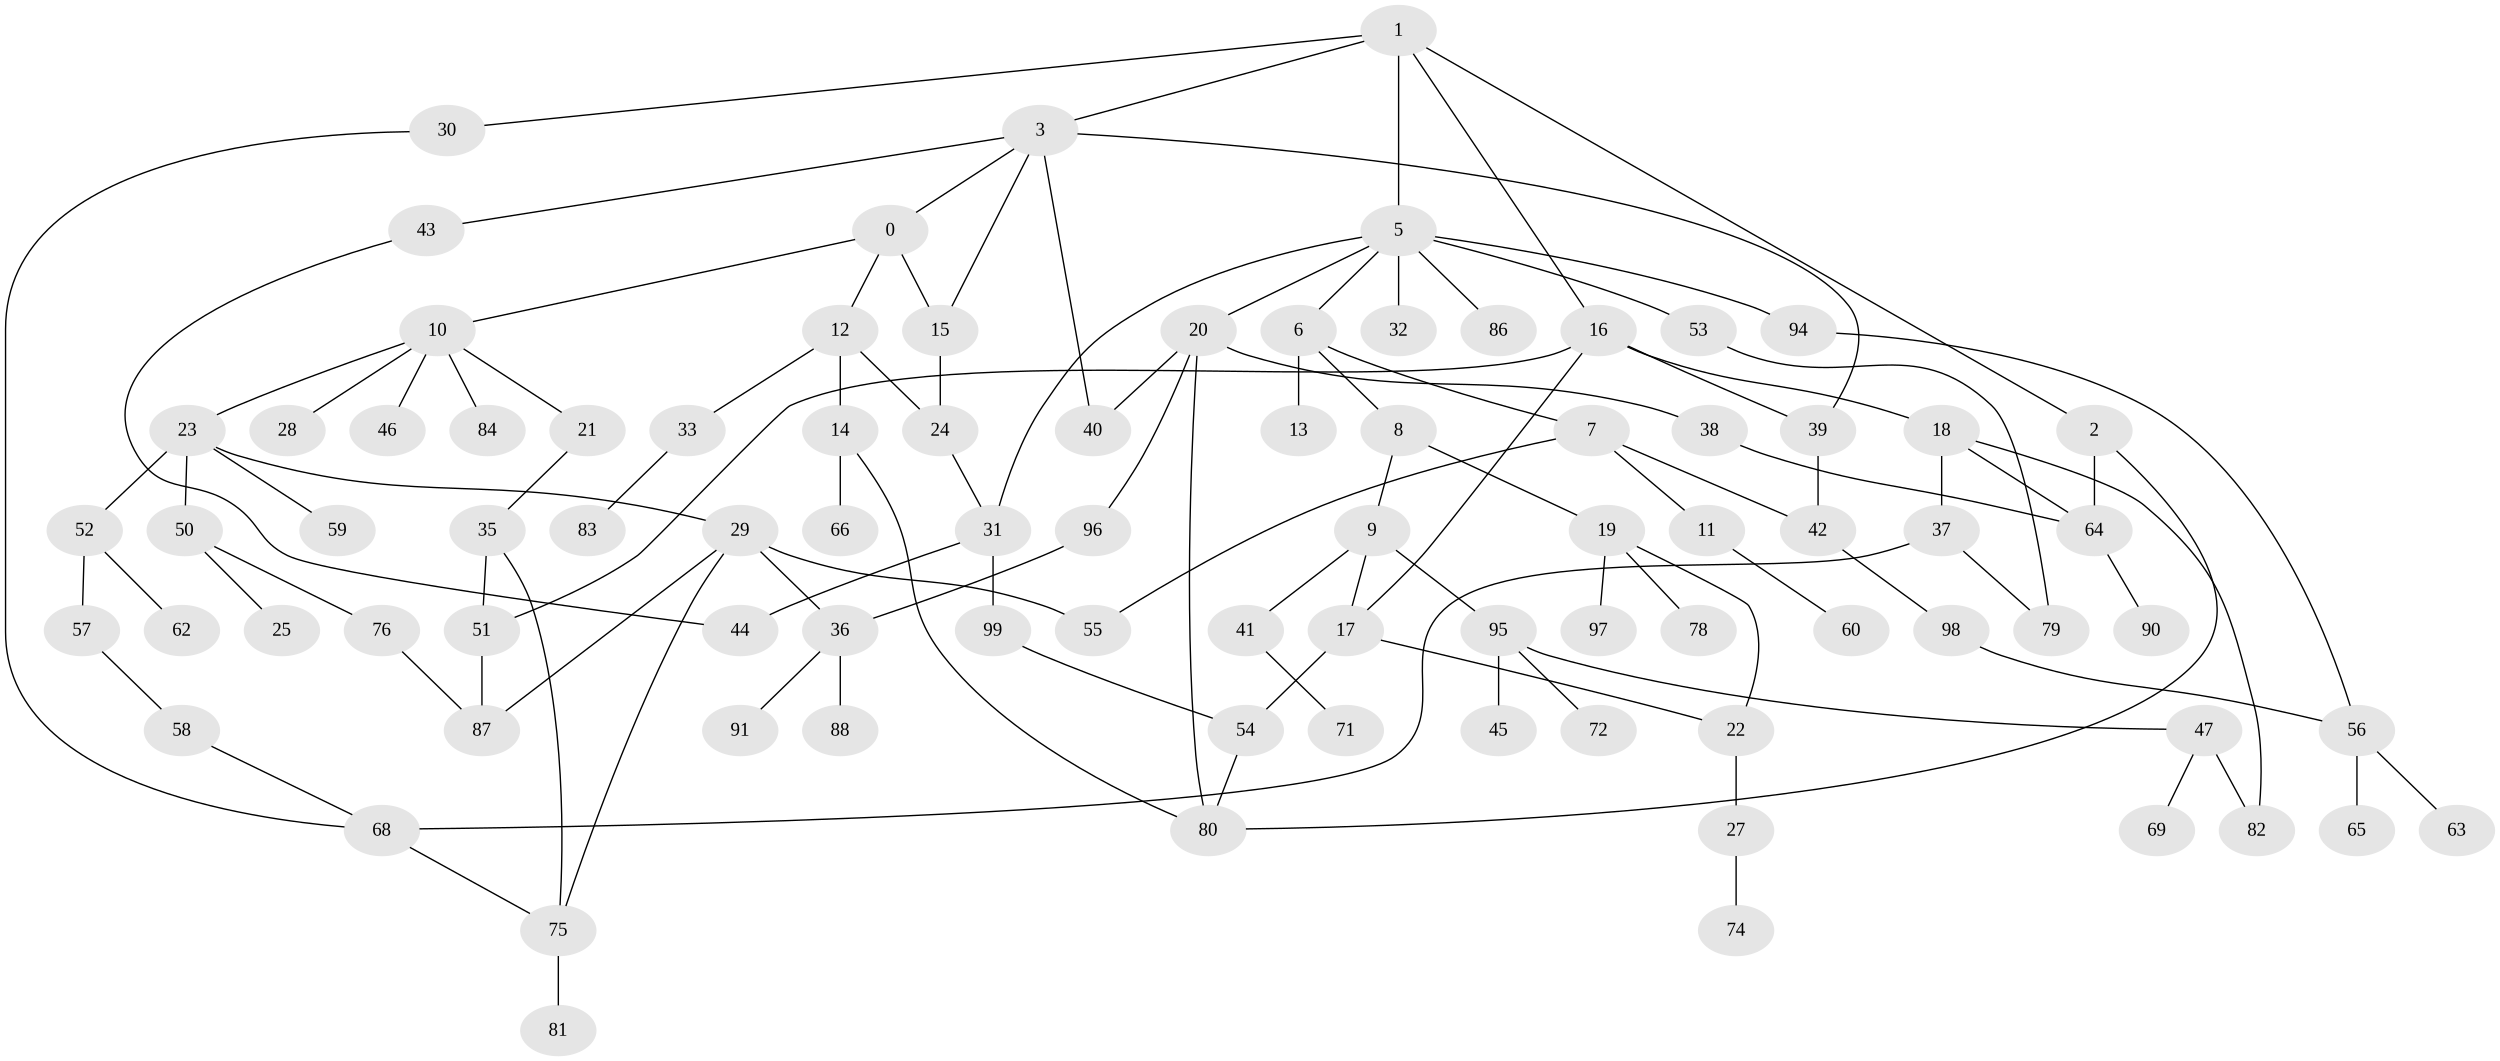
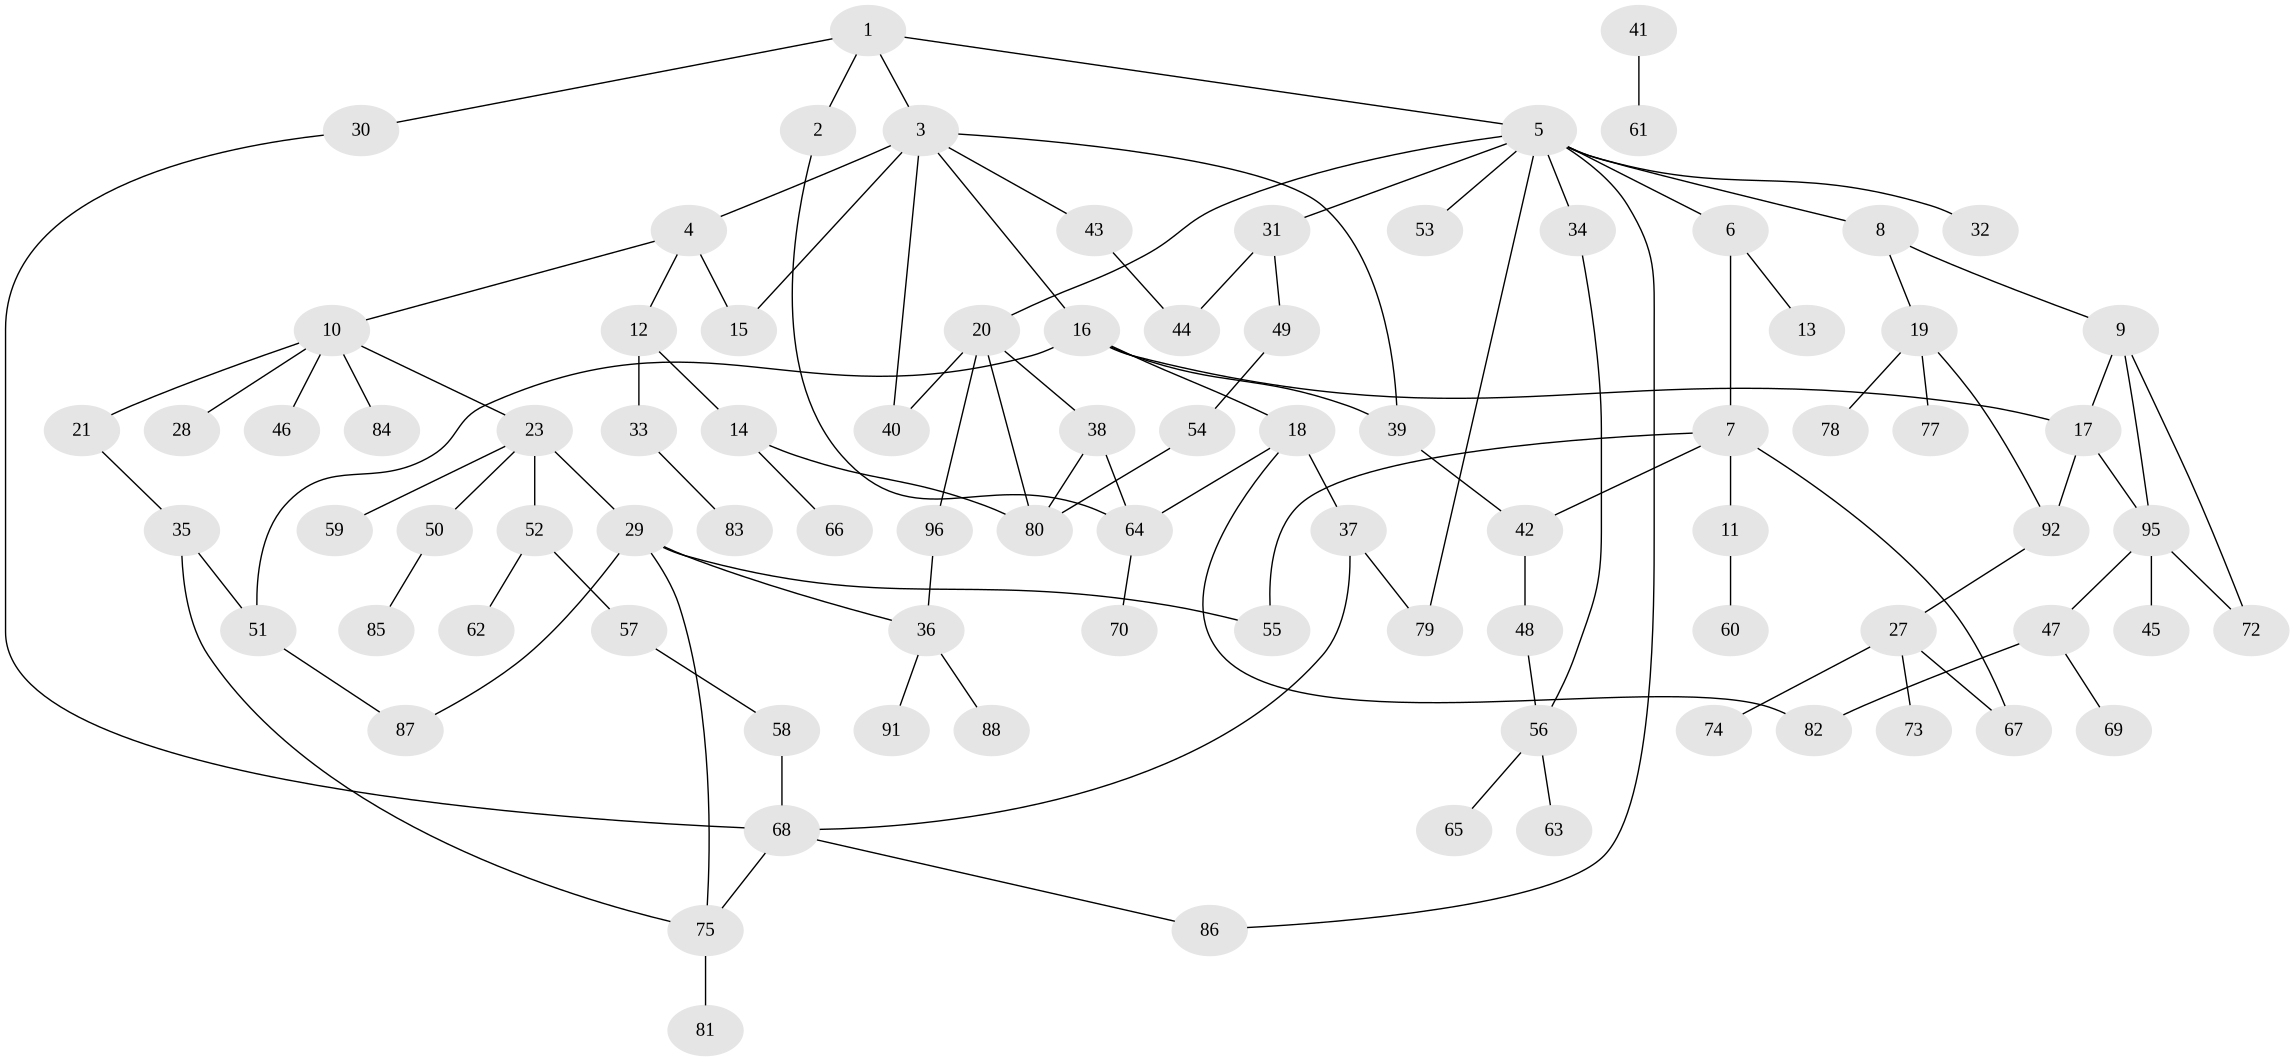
(1490, 168) -> (1001, 231)
(890, 231) -> (689, 231)
(1799, 331) -> (1578, 231)
(1964, 385) -> (1482, 381)
(1356, 388) -> (1706, 187)
(940, 431) -> none
(1309, 581) -> (2190, 479)
(282, 631) -> (376, 631)
(382, 631) -> none
(993, 631) -> (1282, 331)
(1599, 631) -> (1931, 431)
(1951, 631) -> (1525, 631)
(2151, 631) -> (1119, 631)
(1302, 675) -> (2117, 481)
(1346, 731) -> (1639, 131)
(1736, 731) -> (2051, 531)
none -> (1914, 731)
none -> (2014, 731)
(1857, 782) -> (1066, 481)
none -> (996, 881)
